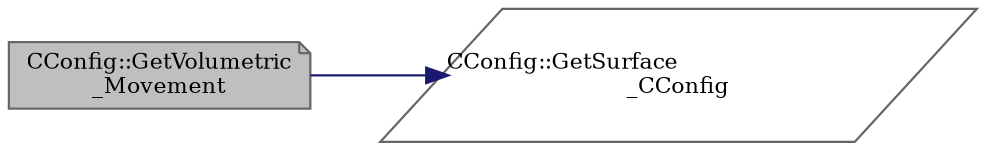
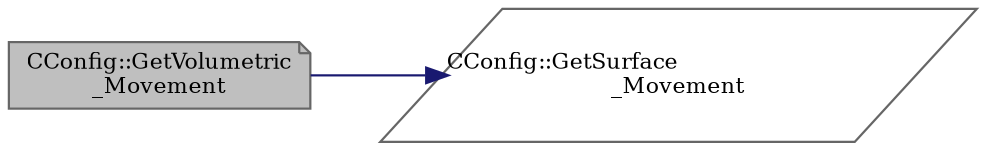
(679, 75) -> (679, 75)
